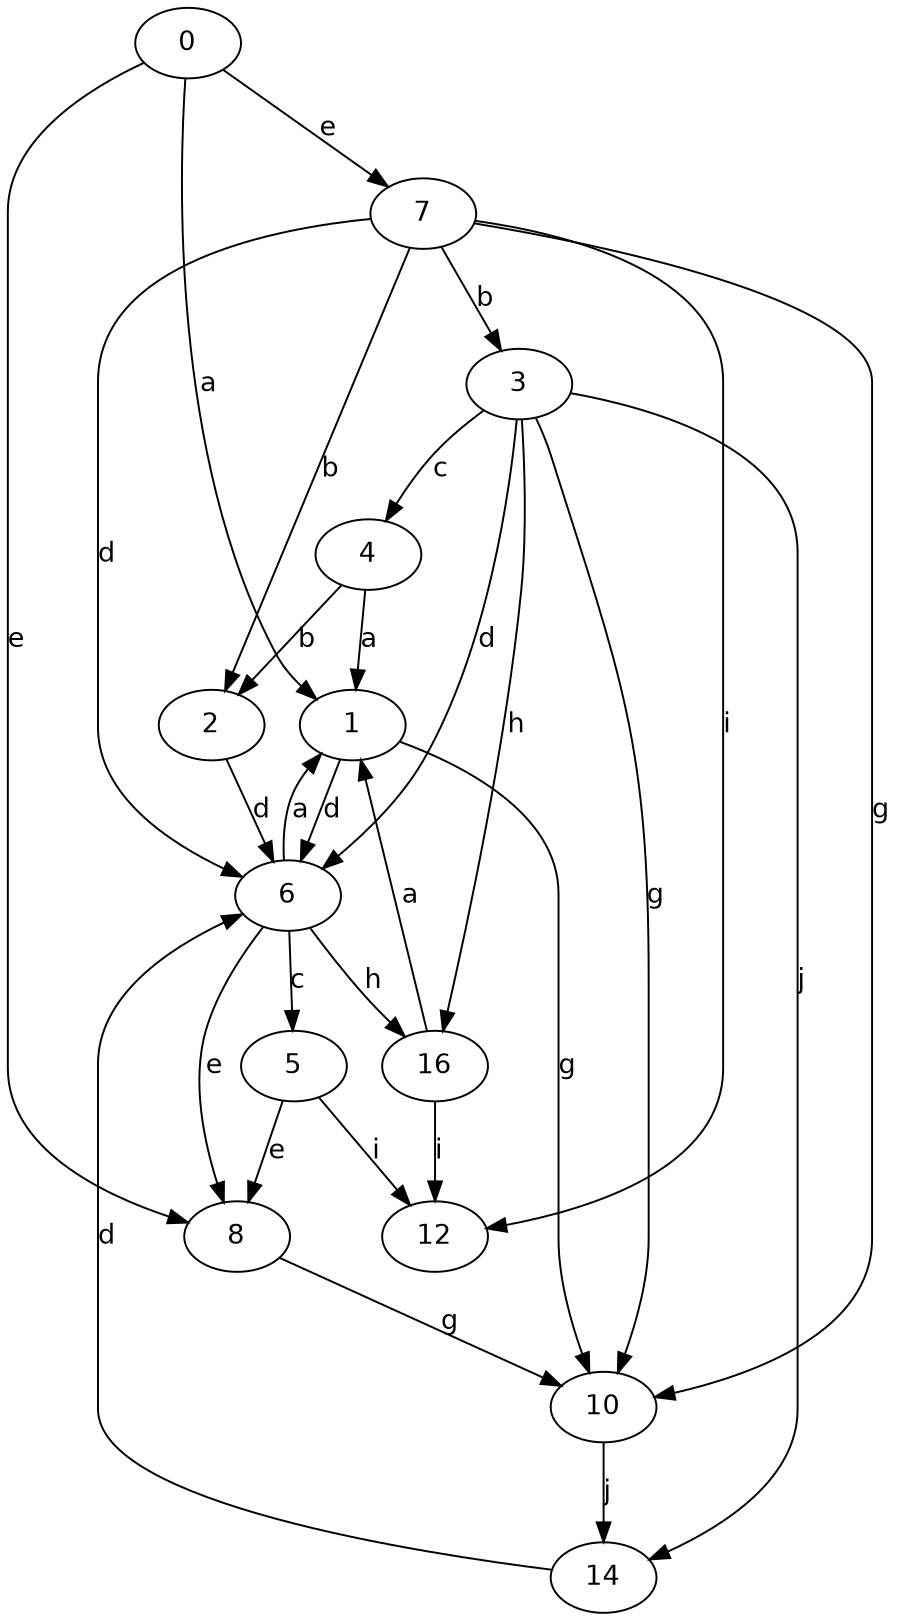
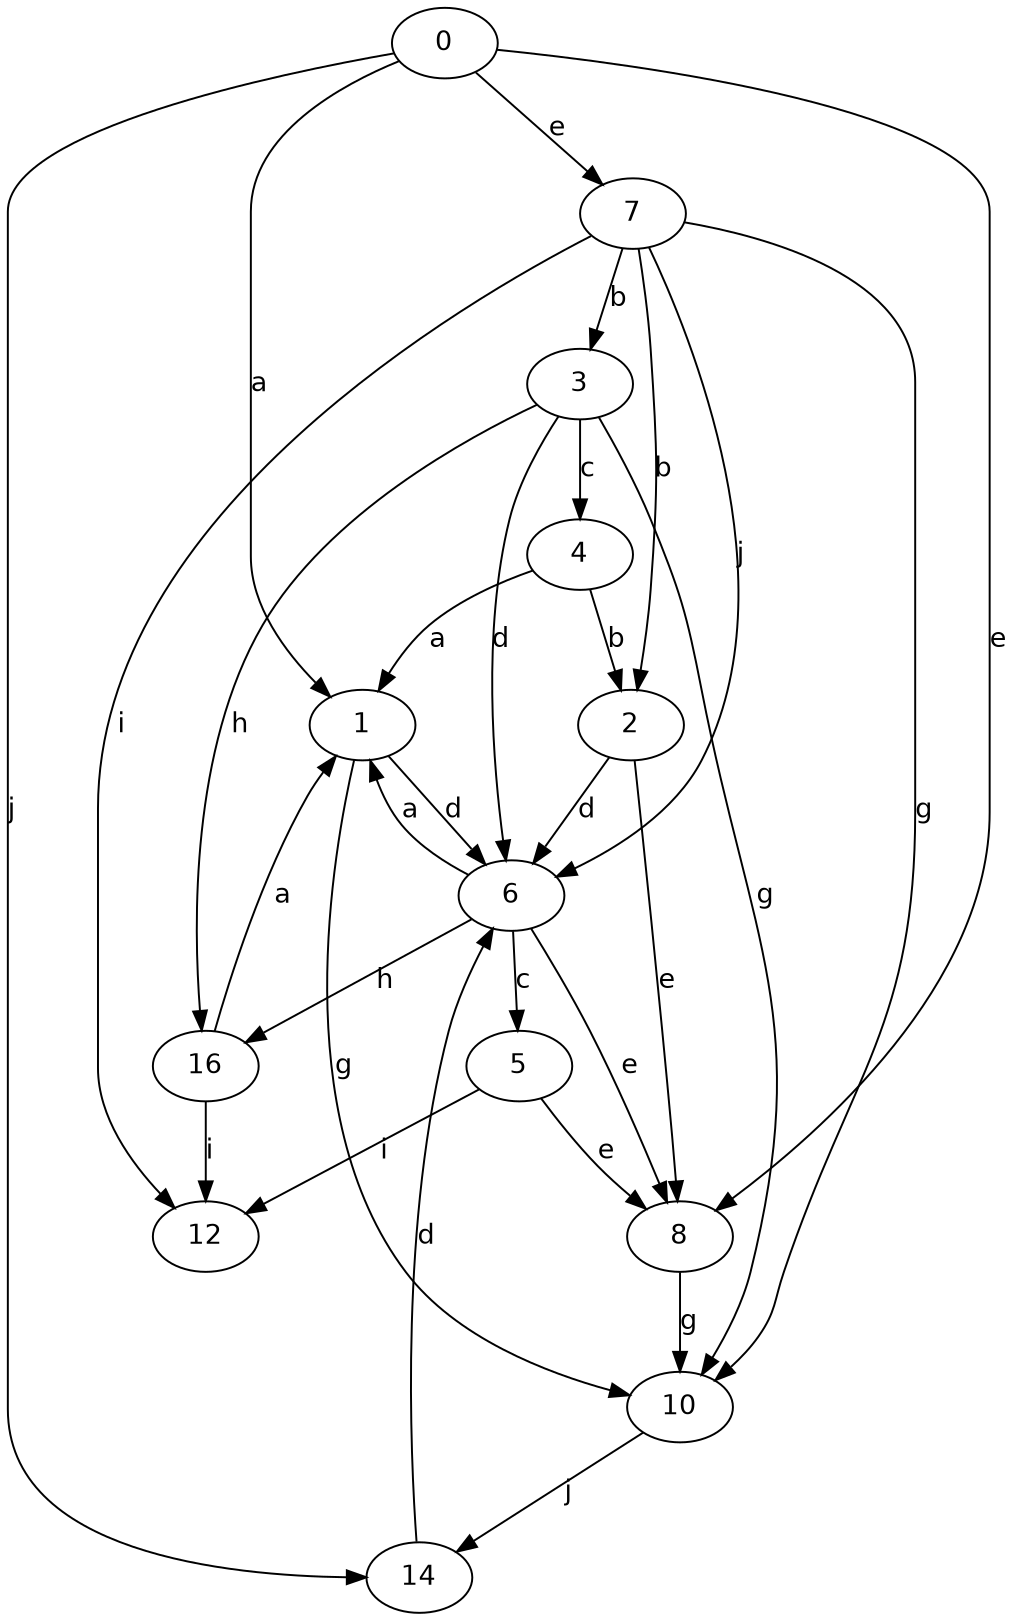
(108, 555) -> (741, 555)
(798, 933) -> (8, 802)
none -> (656, 971)
